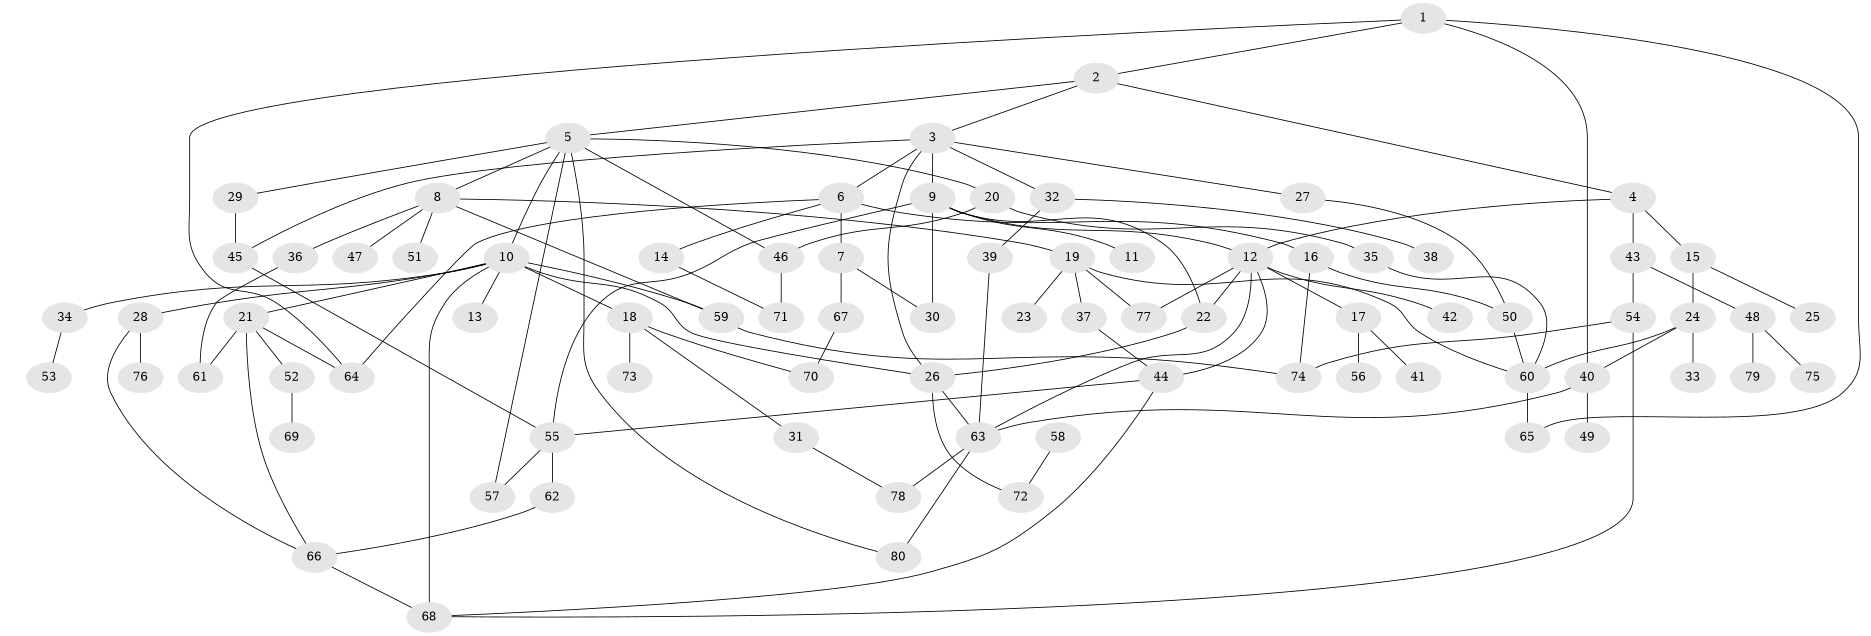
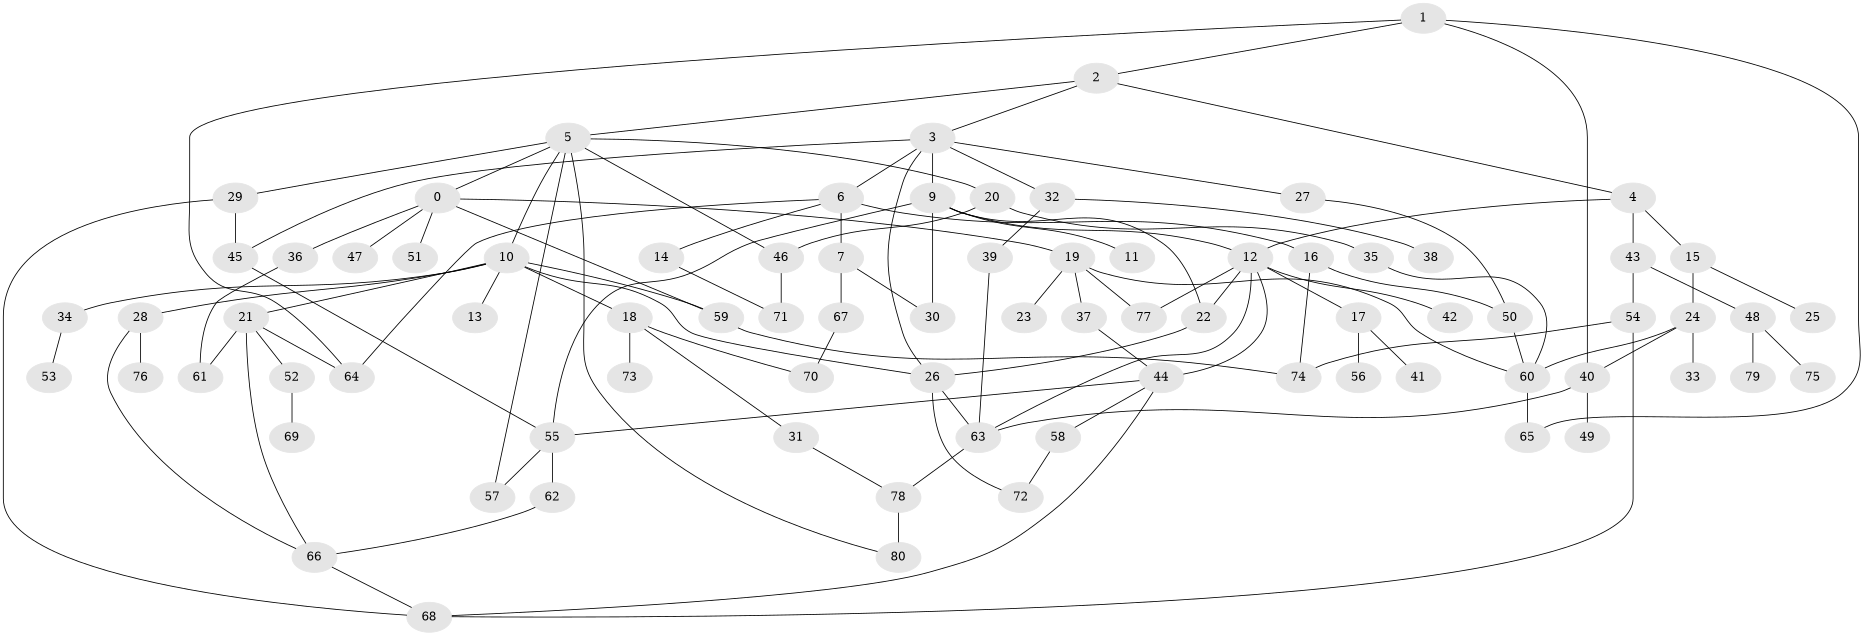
(438, 198) -> (438, 198)
none -> (1112, 407)
(429, 422) -> (3, 495)
(939, 498) -> (898, 528)
